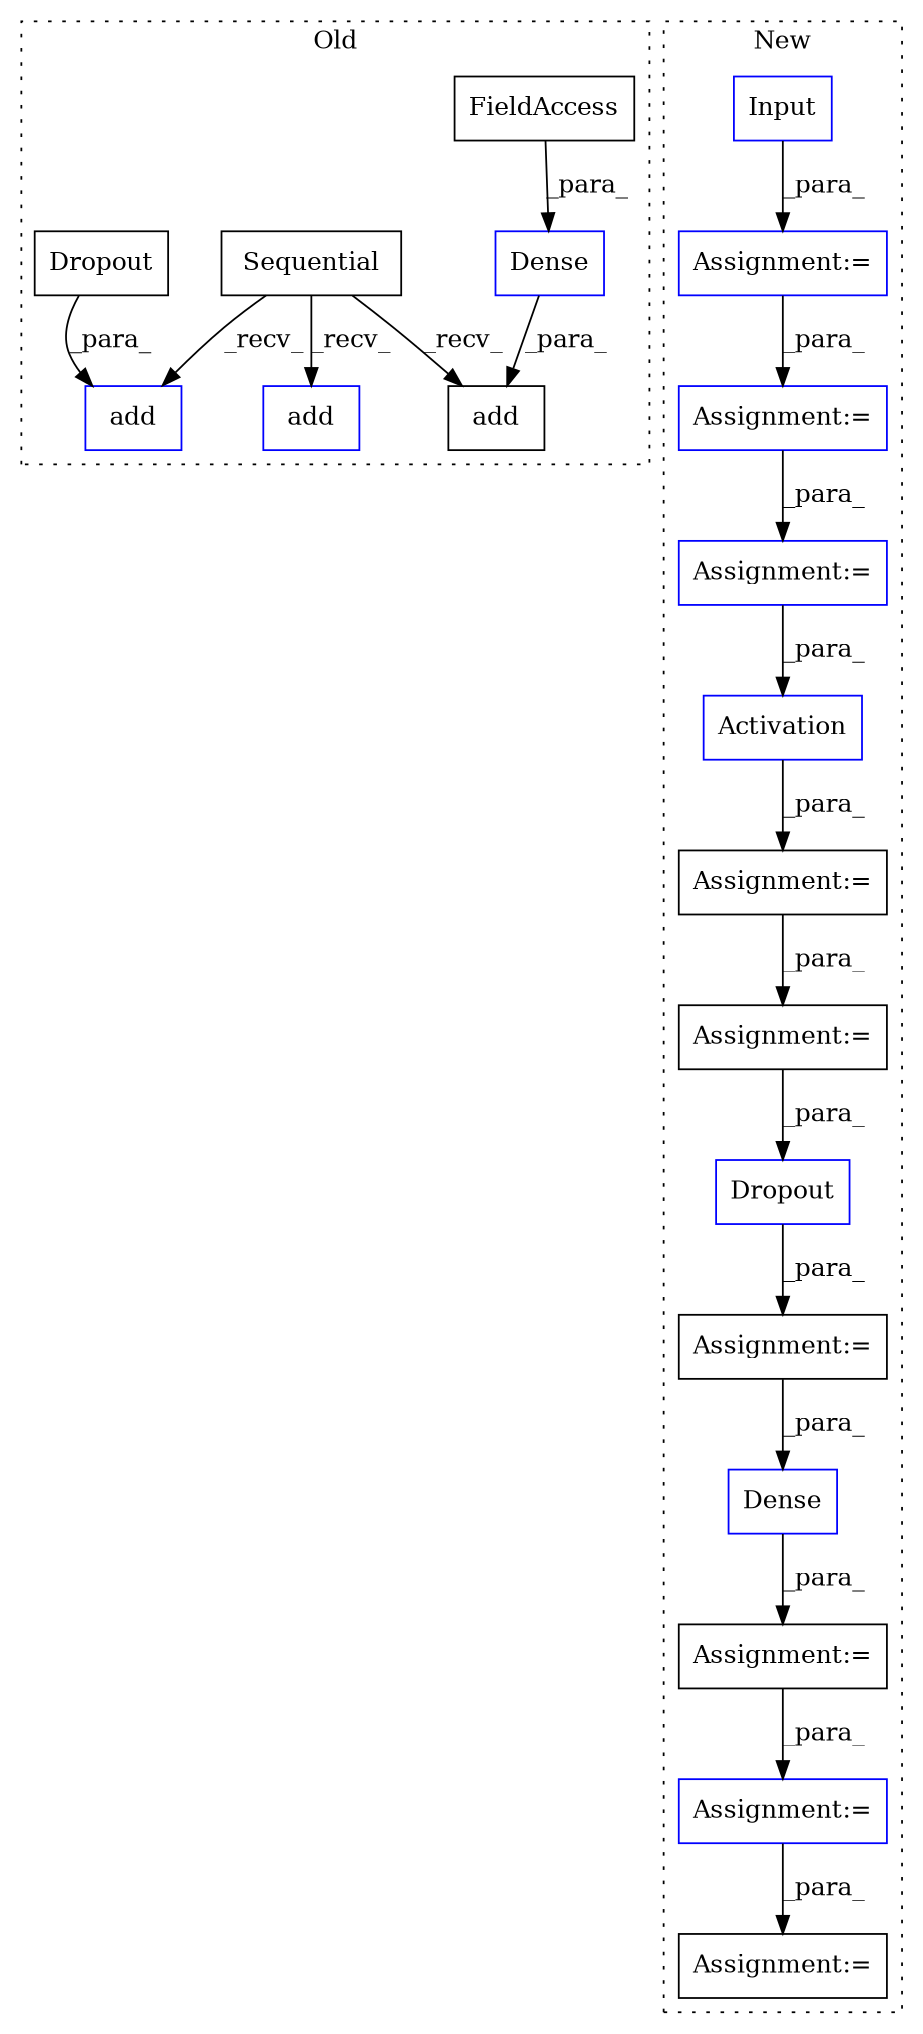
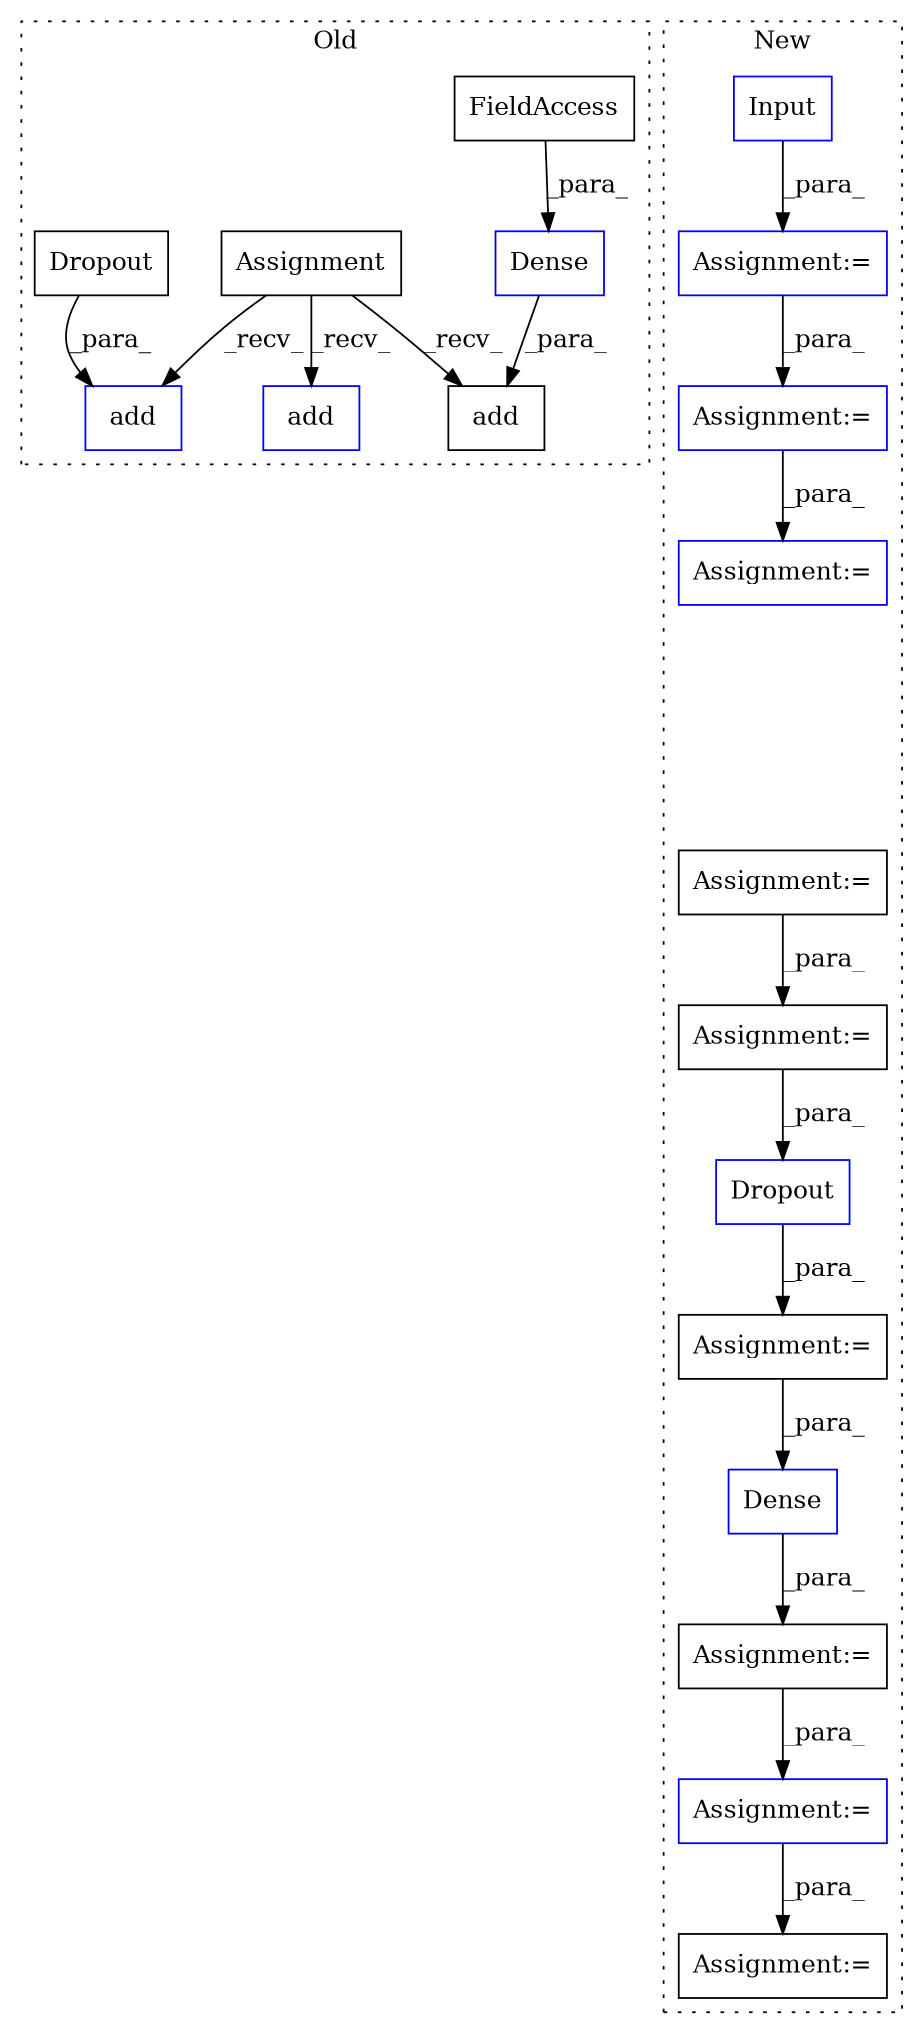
(311, 263) -> (311, 263)
(783, 728) -> none
